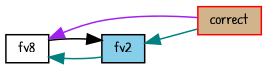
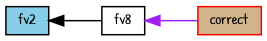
(179, 34) -> none
(83, 59) -> none
